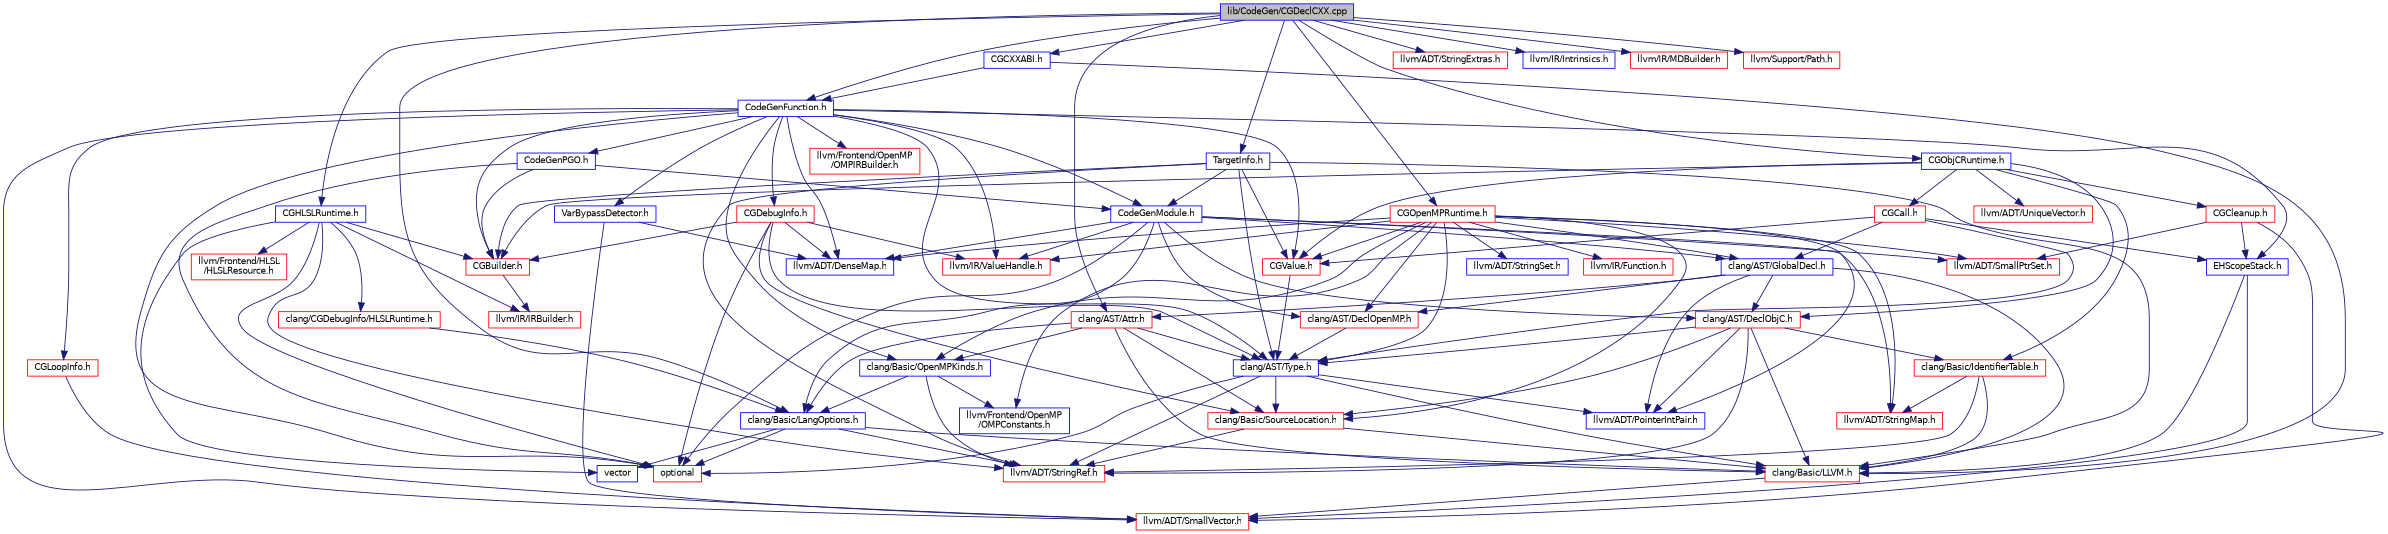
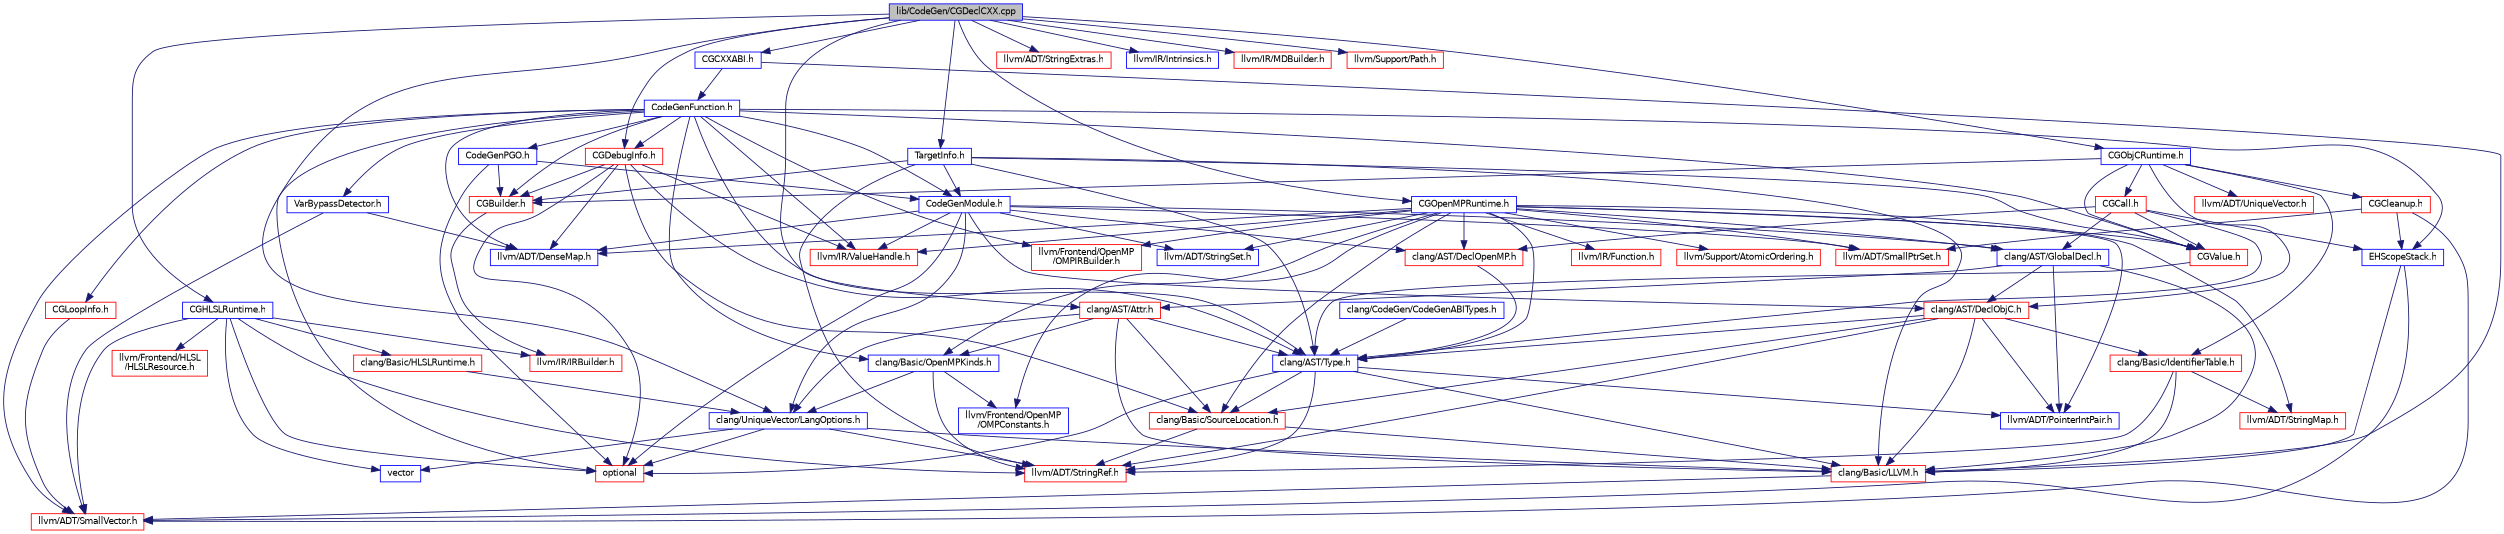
(1015, 44) -> (693, 49)
(1443, 214) -> (1464, 205)
none -> (1268, 227)
(1603, 235) -> (1091, 232)
(402, 238) -> (87, 380)
none -> (1749, 257)
(1530, 299) -> (1811, 224)
none -> (1422, 310)
(359, 320) -> (418, 363)
(803, 421) -> (788, 421)
